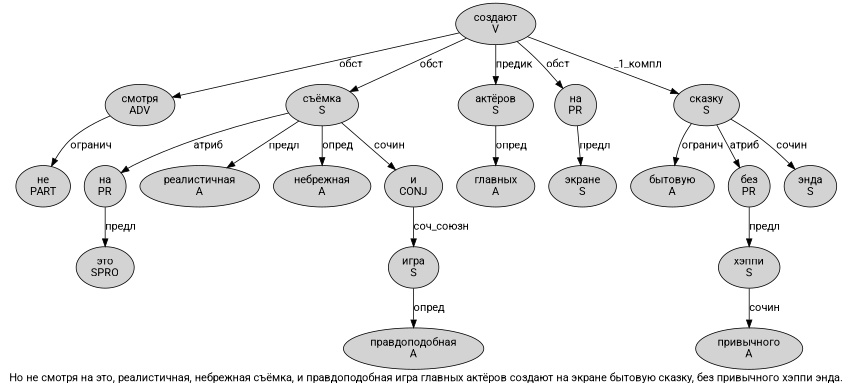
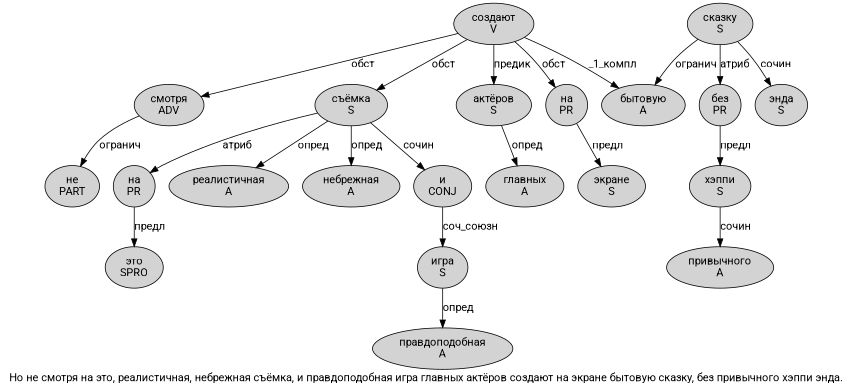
(599, 64) -> (569, 59)
(284, 146) -> (313, 146)
